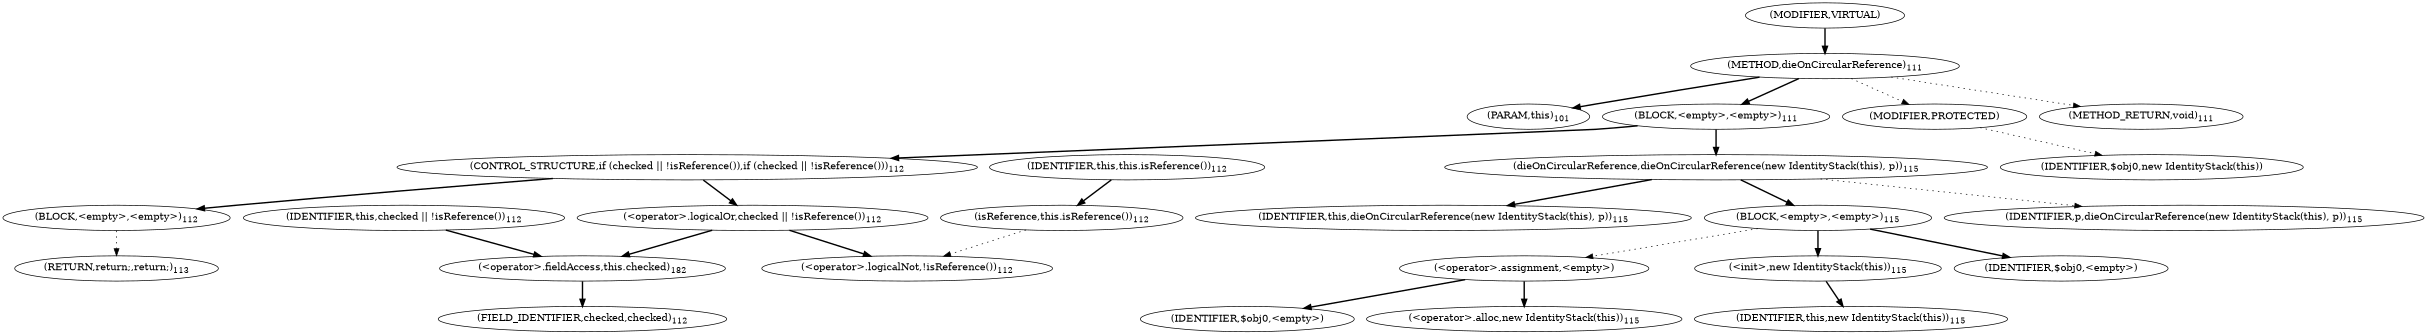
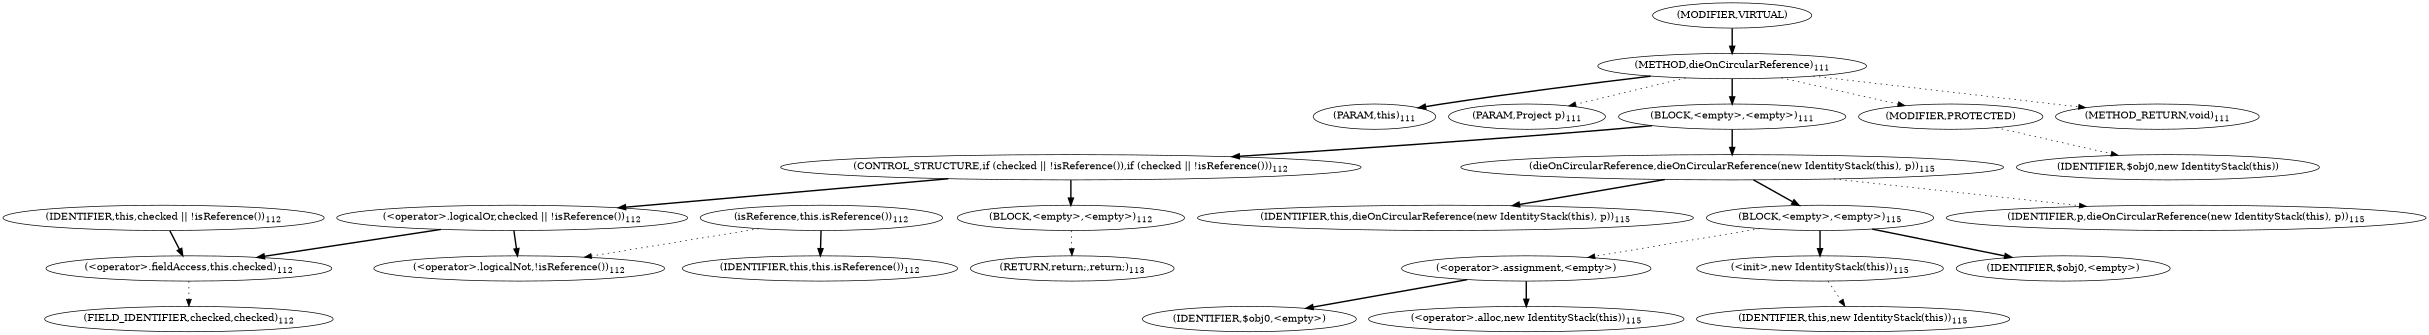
(1562, 116) -> (1408, 116)
none -> (1527, 117)
(1097, 190) -> (821, 240)
(679, 267) -> (285, 267)
(582, 290) -> (189, 290)
(1833, 291) -> (1835, 291)
